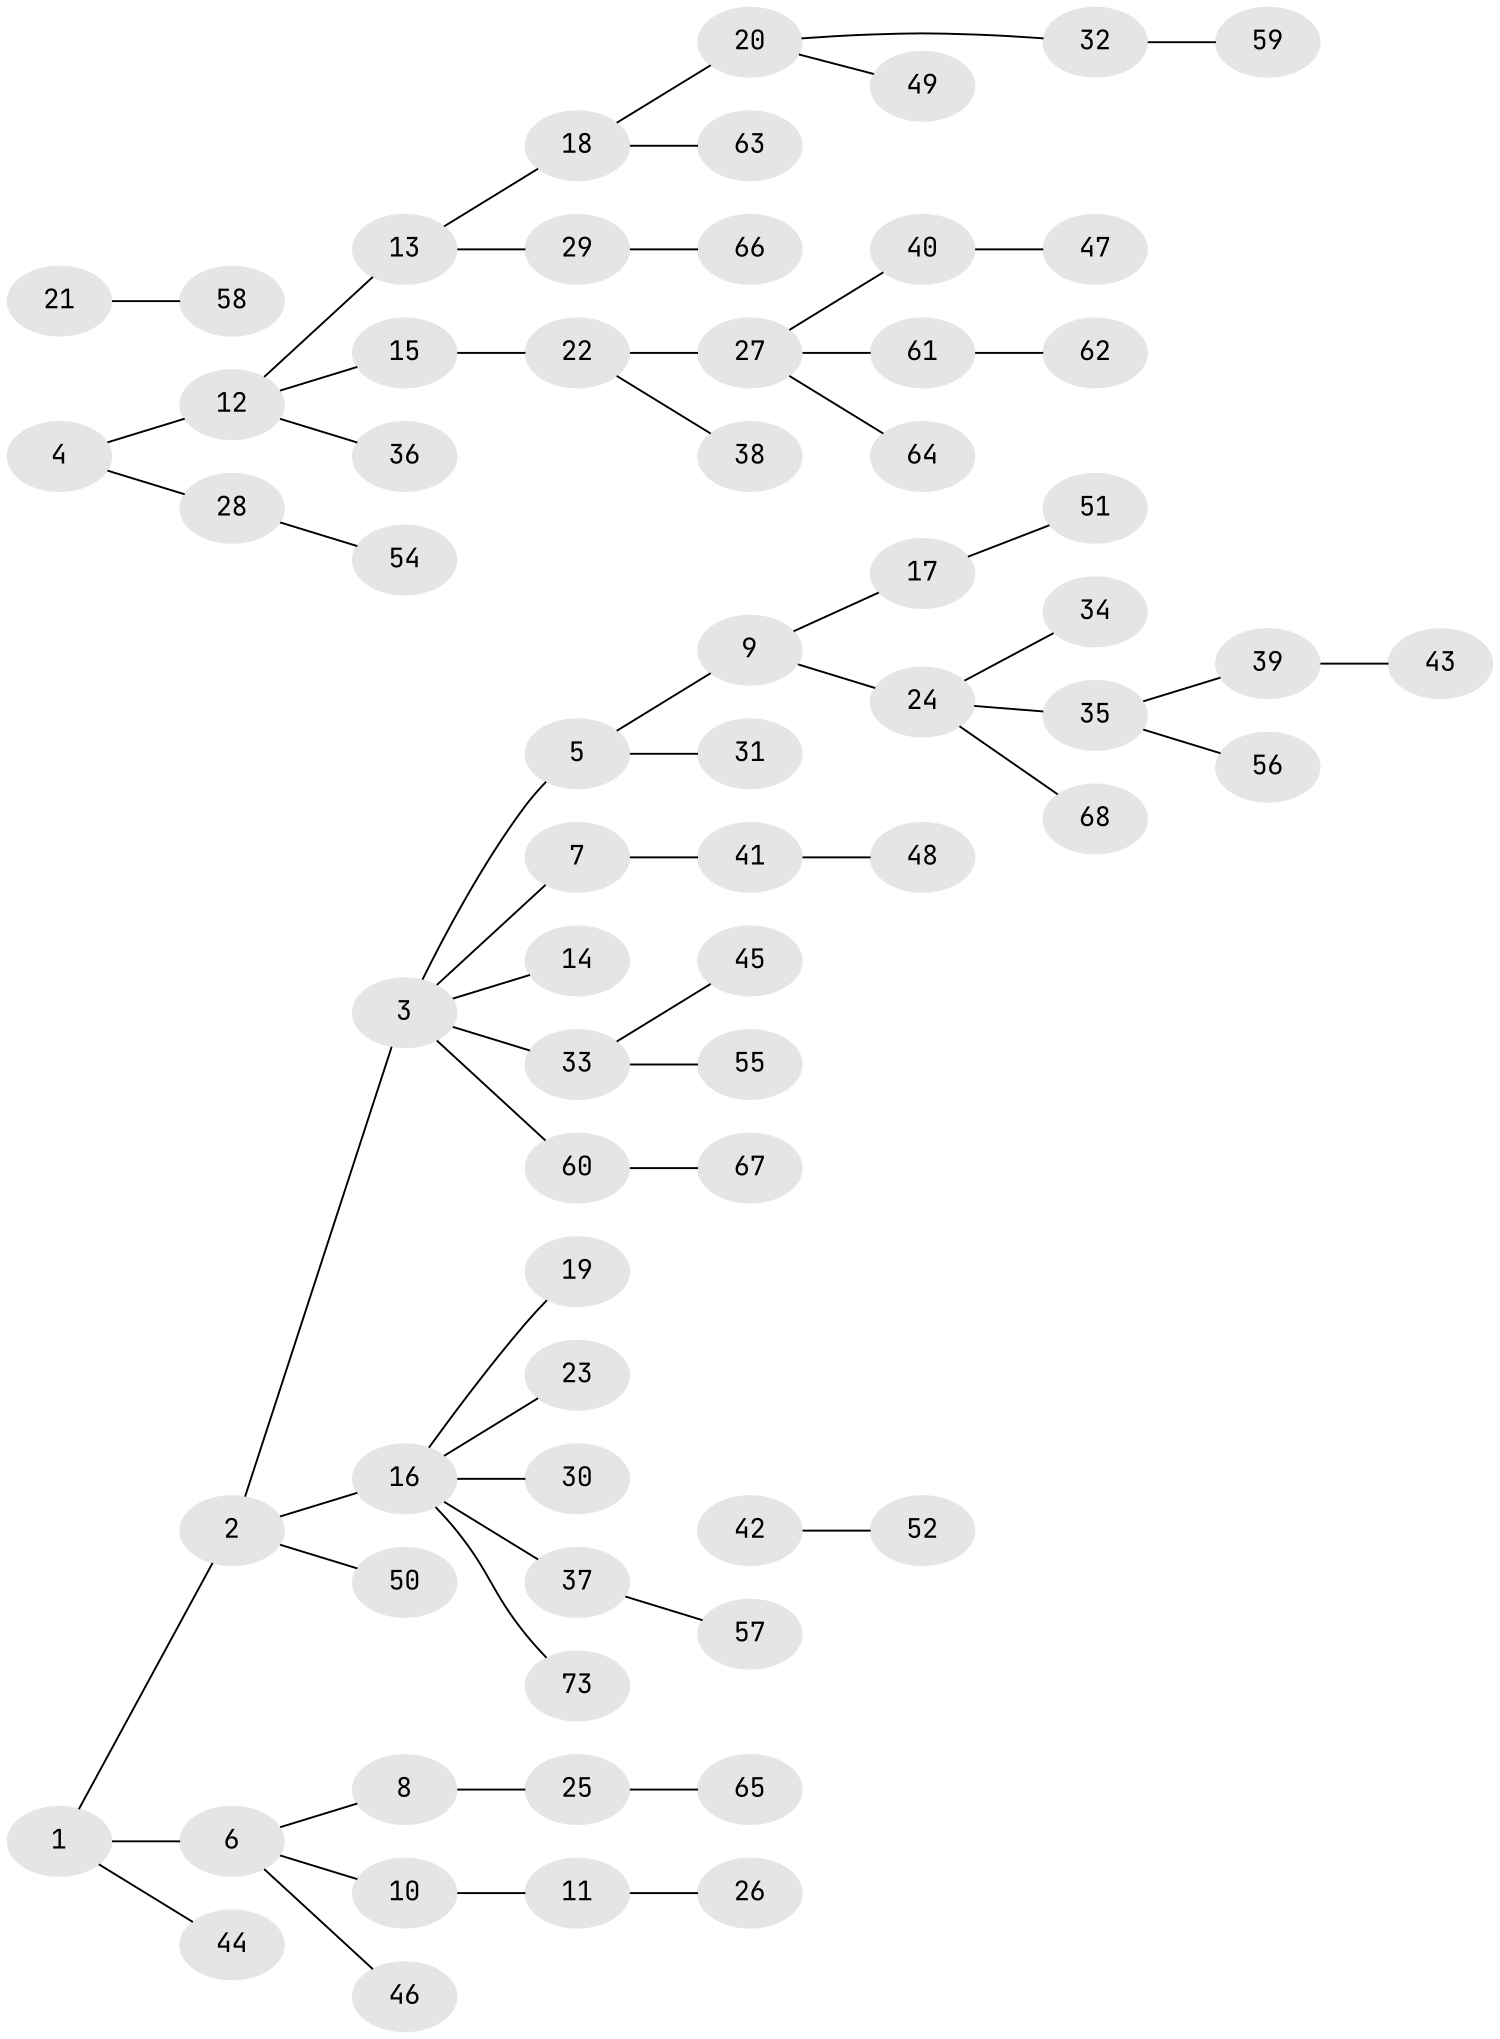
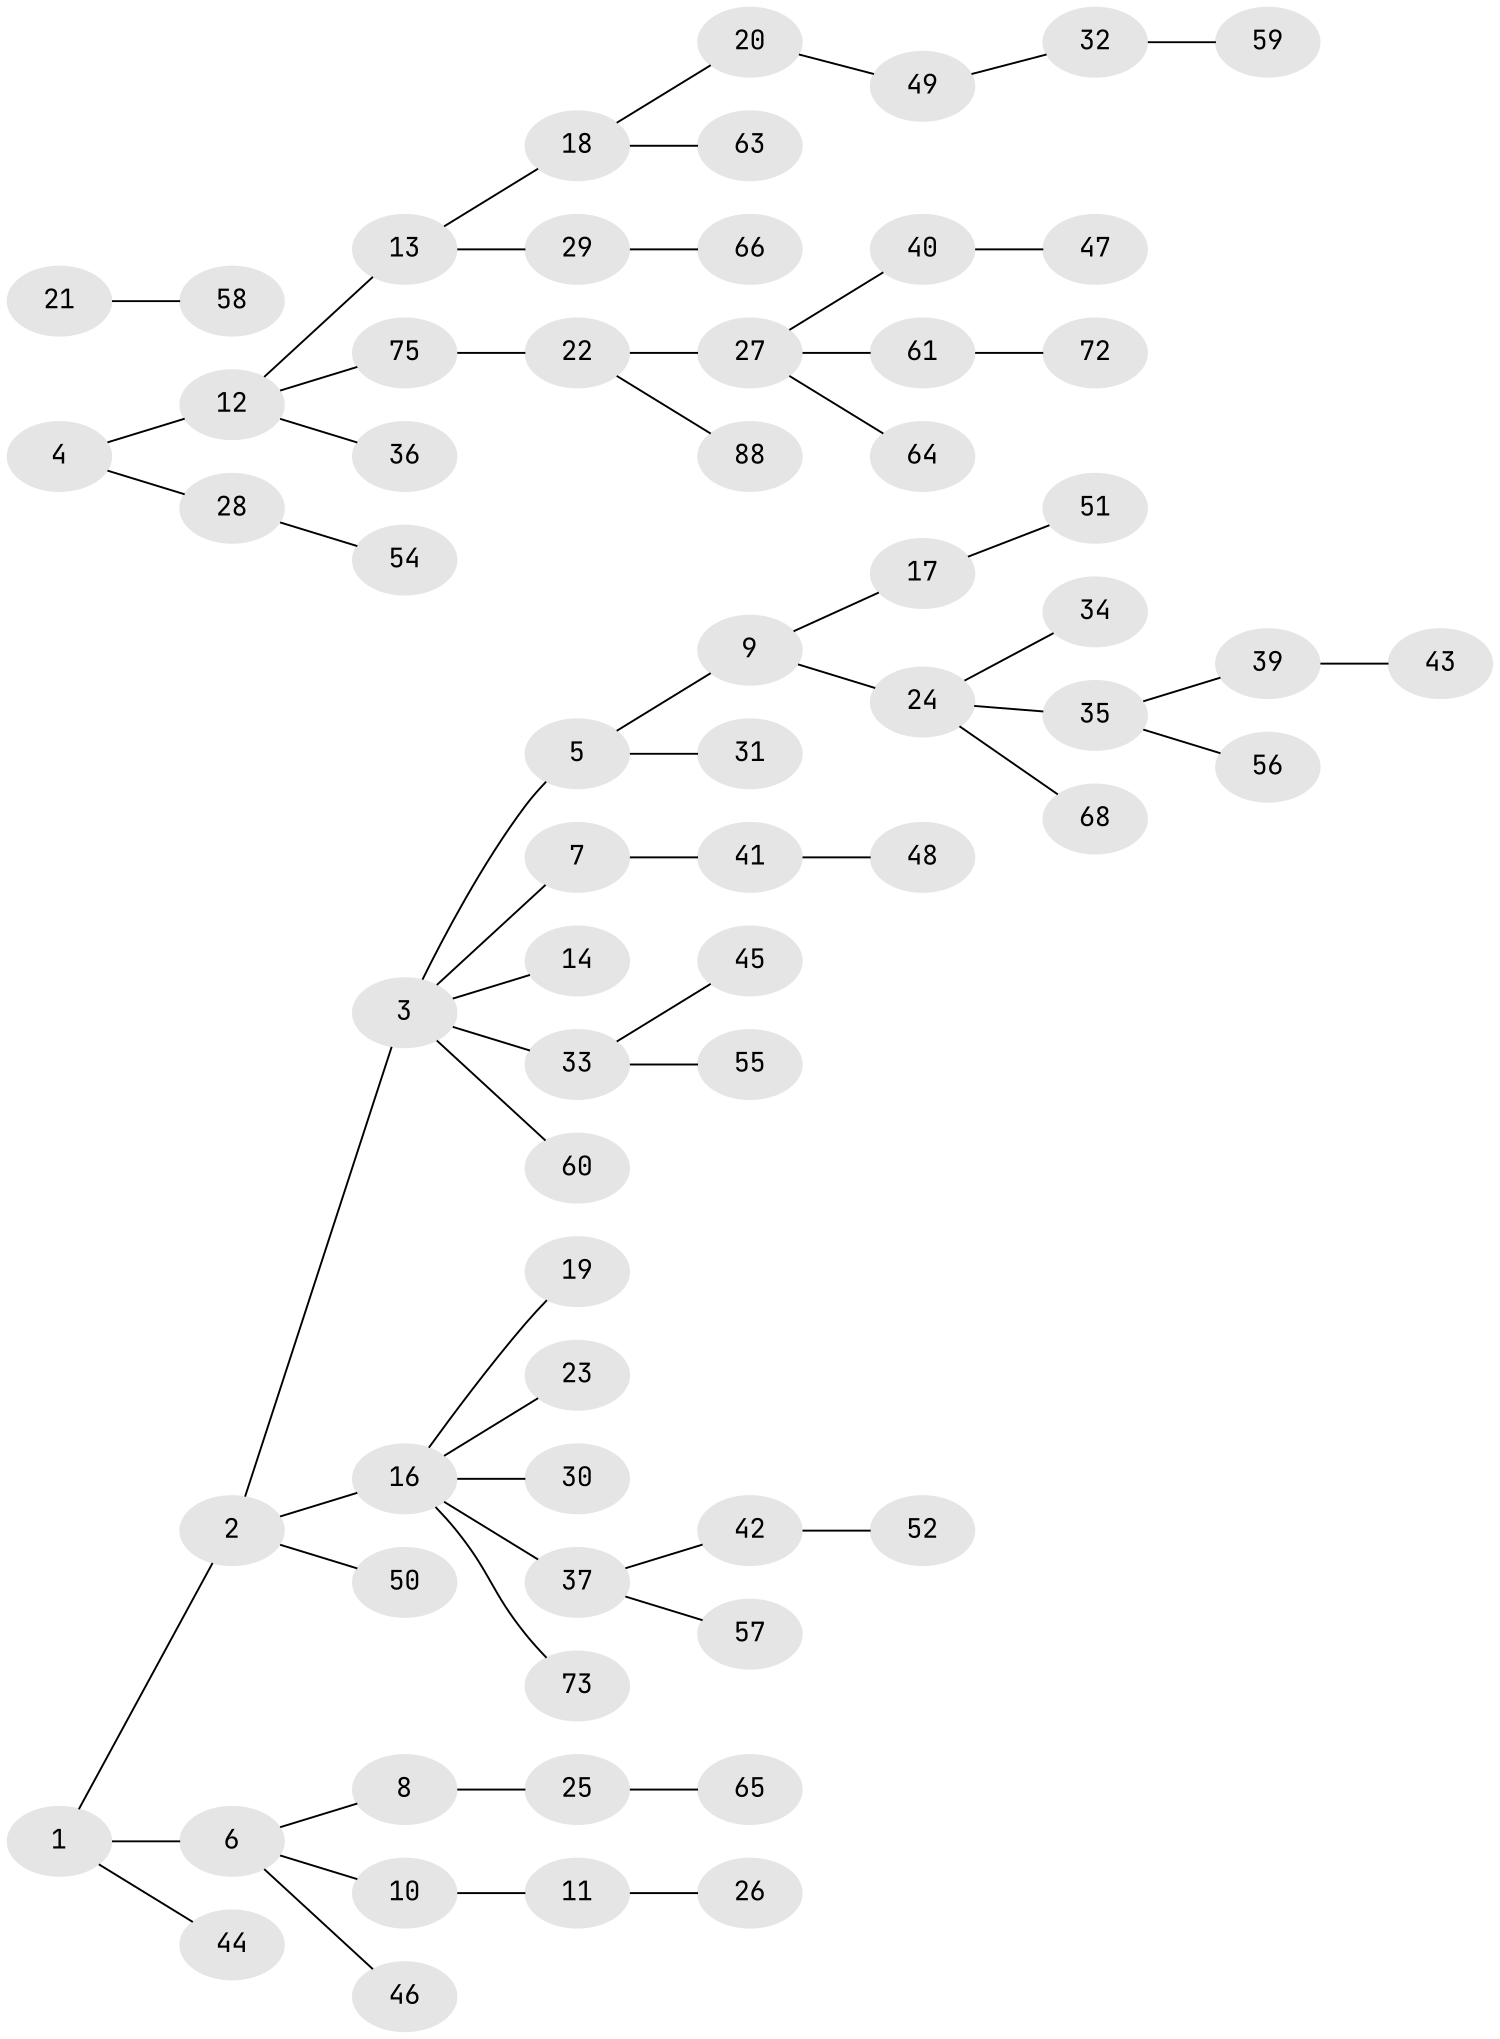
(923, 33) -> (1009, 64)
(405, 353) -> (405, 353)
(1095, 353) -> (1095, 353)
(750, 456) -> (750, 456)
(750, 1168) -> none
none -> (664, 1556)
